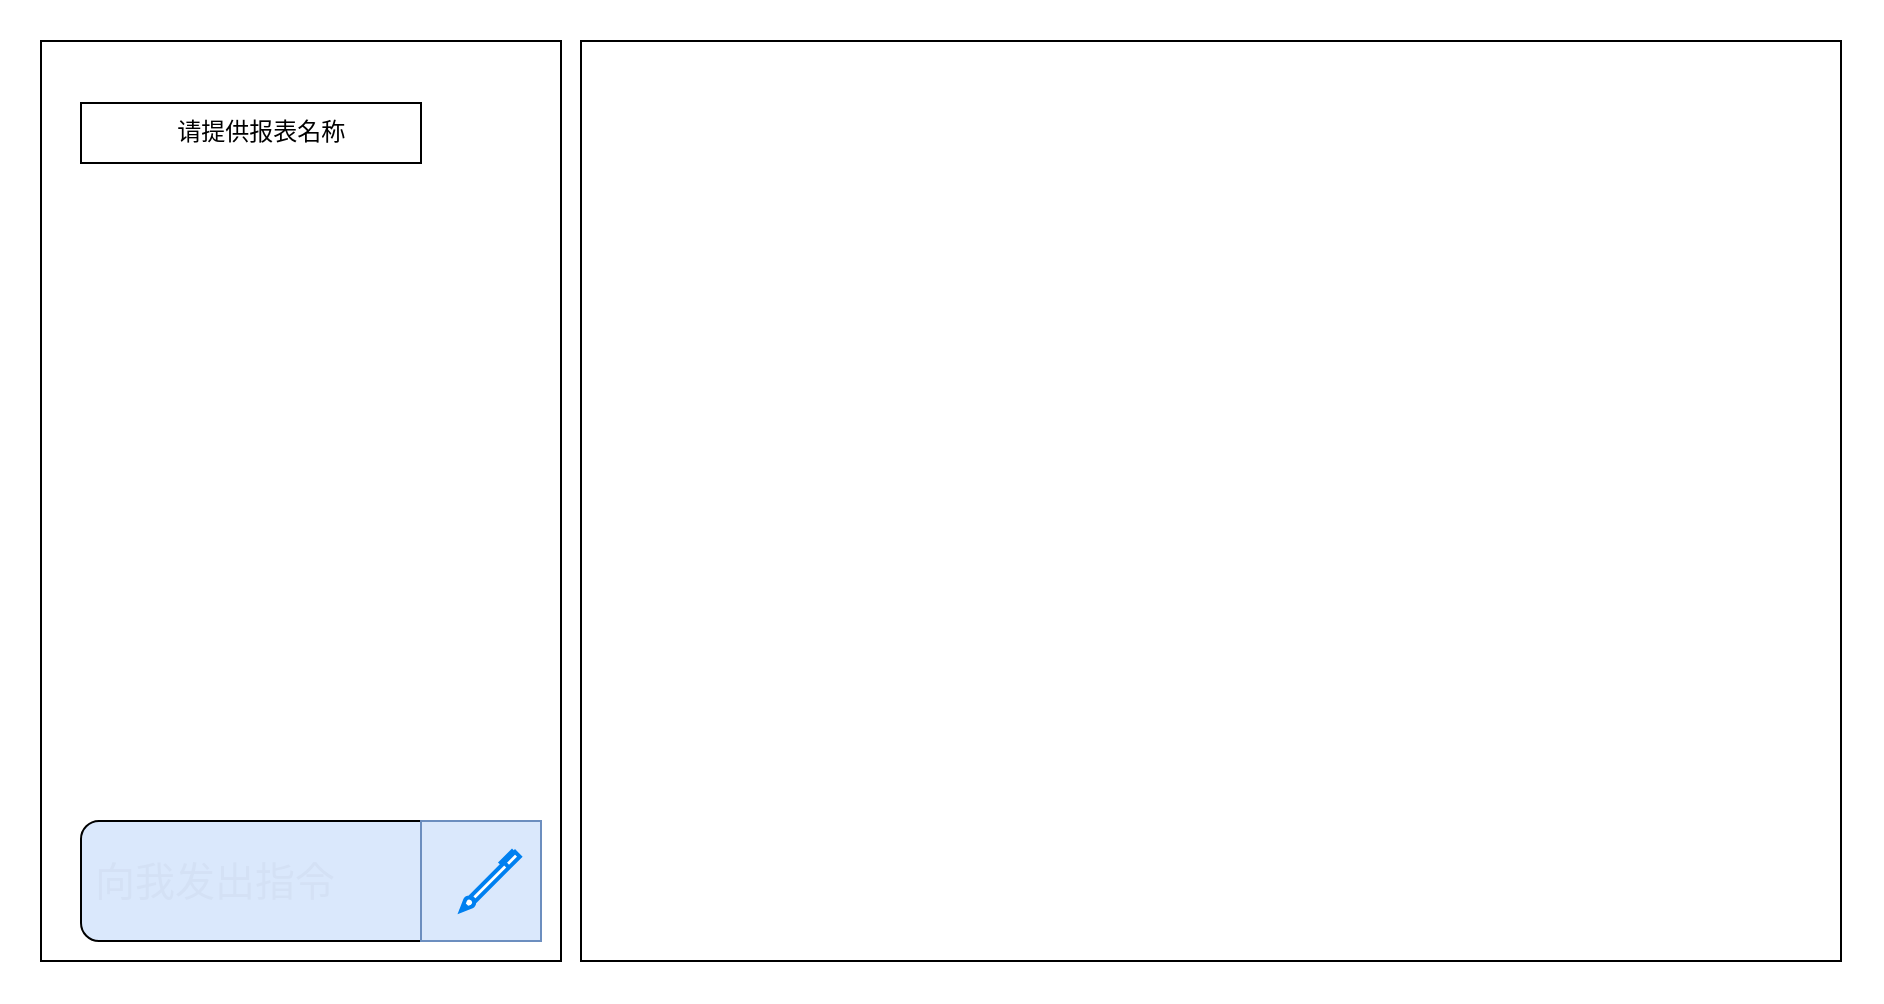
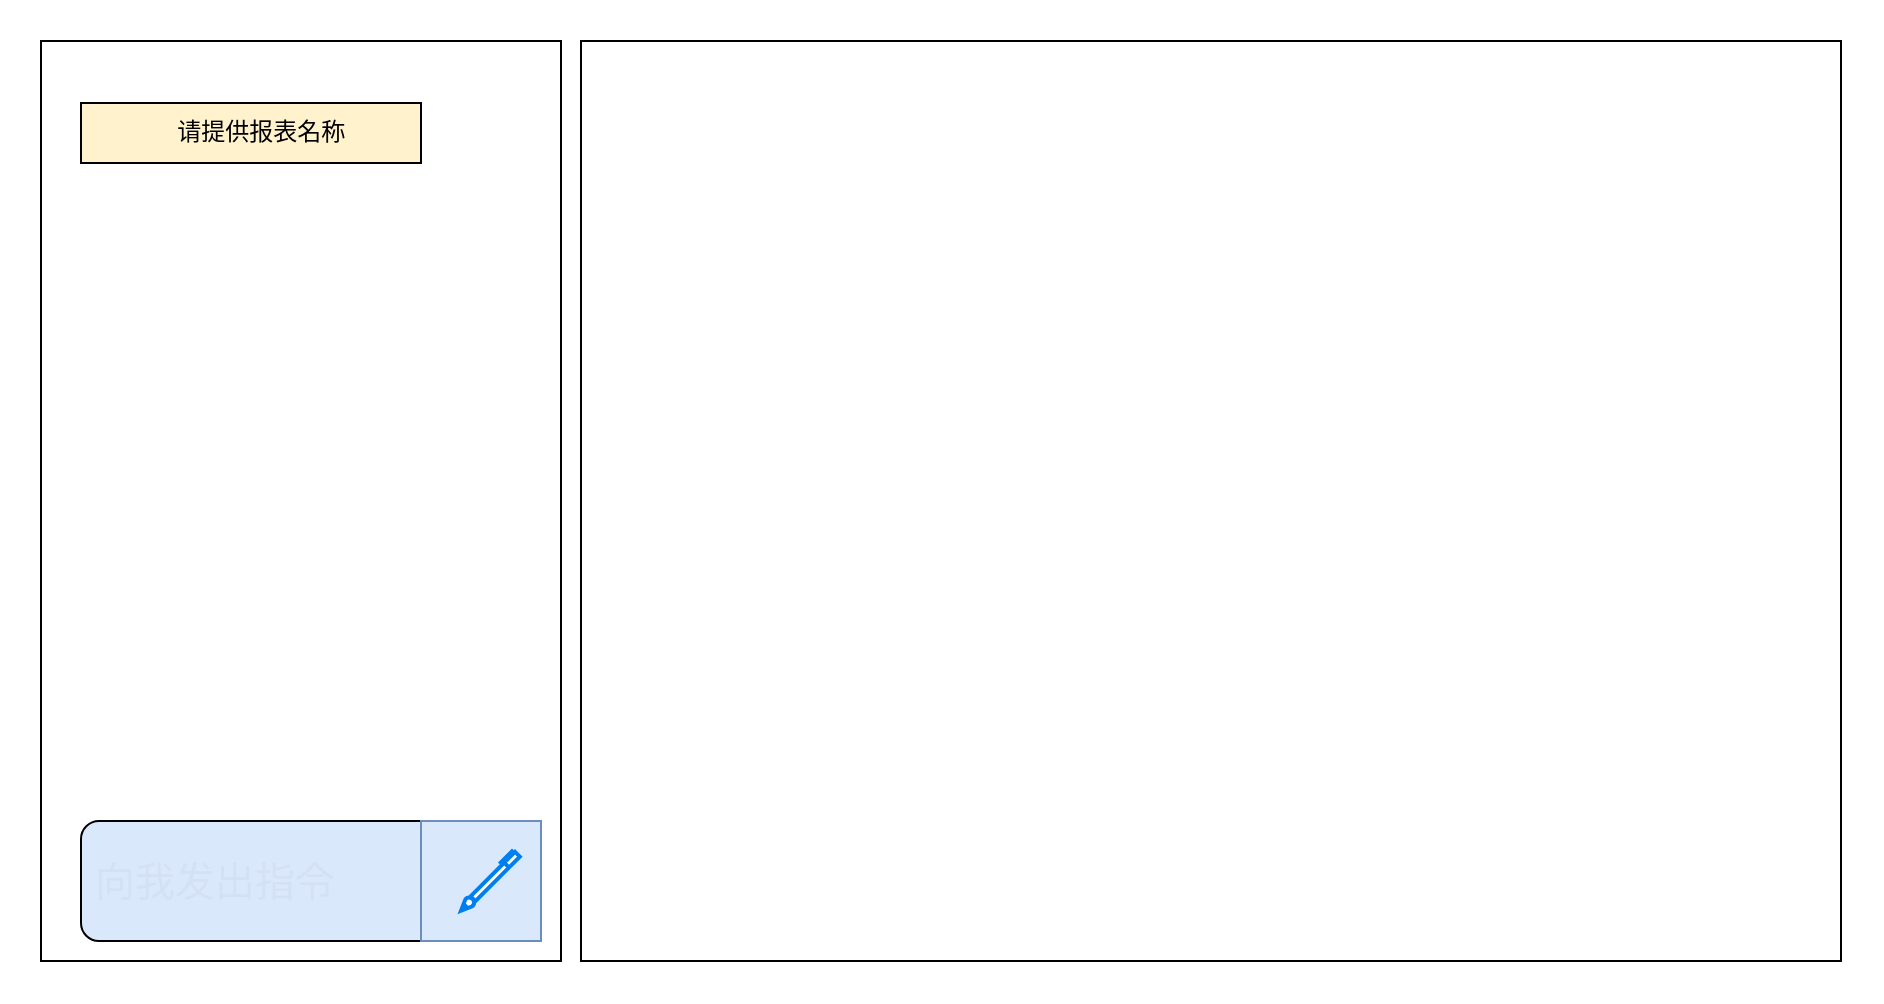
(251, 133) -> (251, 133)
